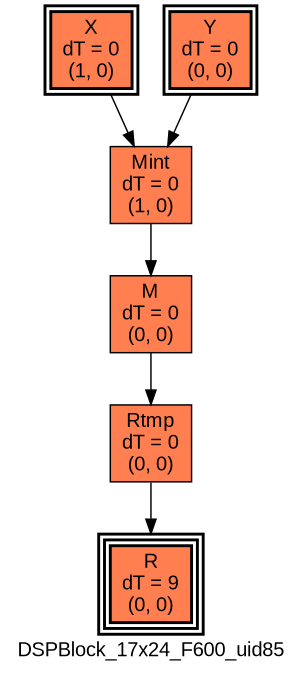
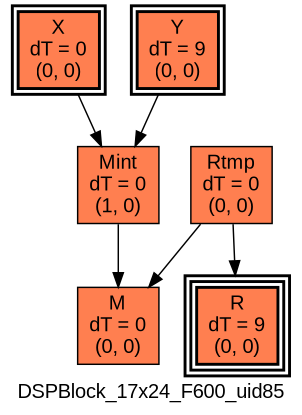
(91, 50) -> (59, 50)
(210, 50) -> (178, 50)
(151, 371) -> (179, 250)
